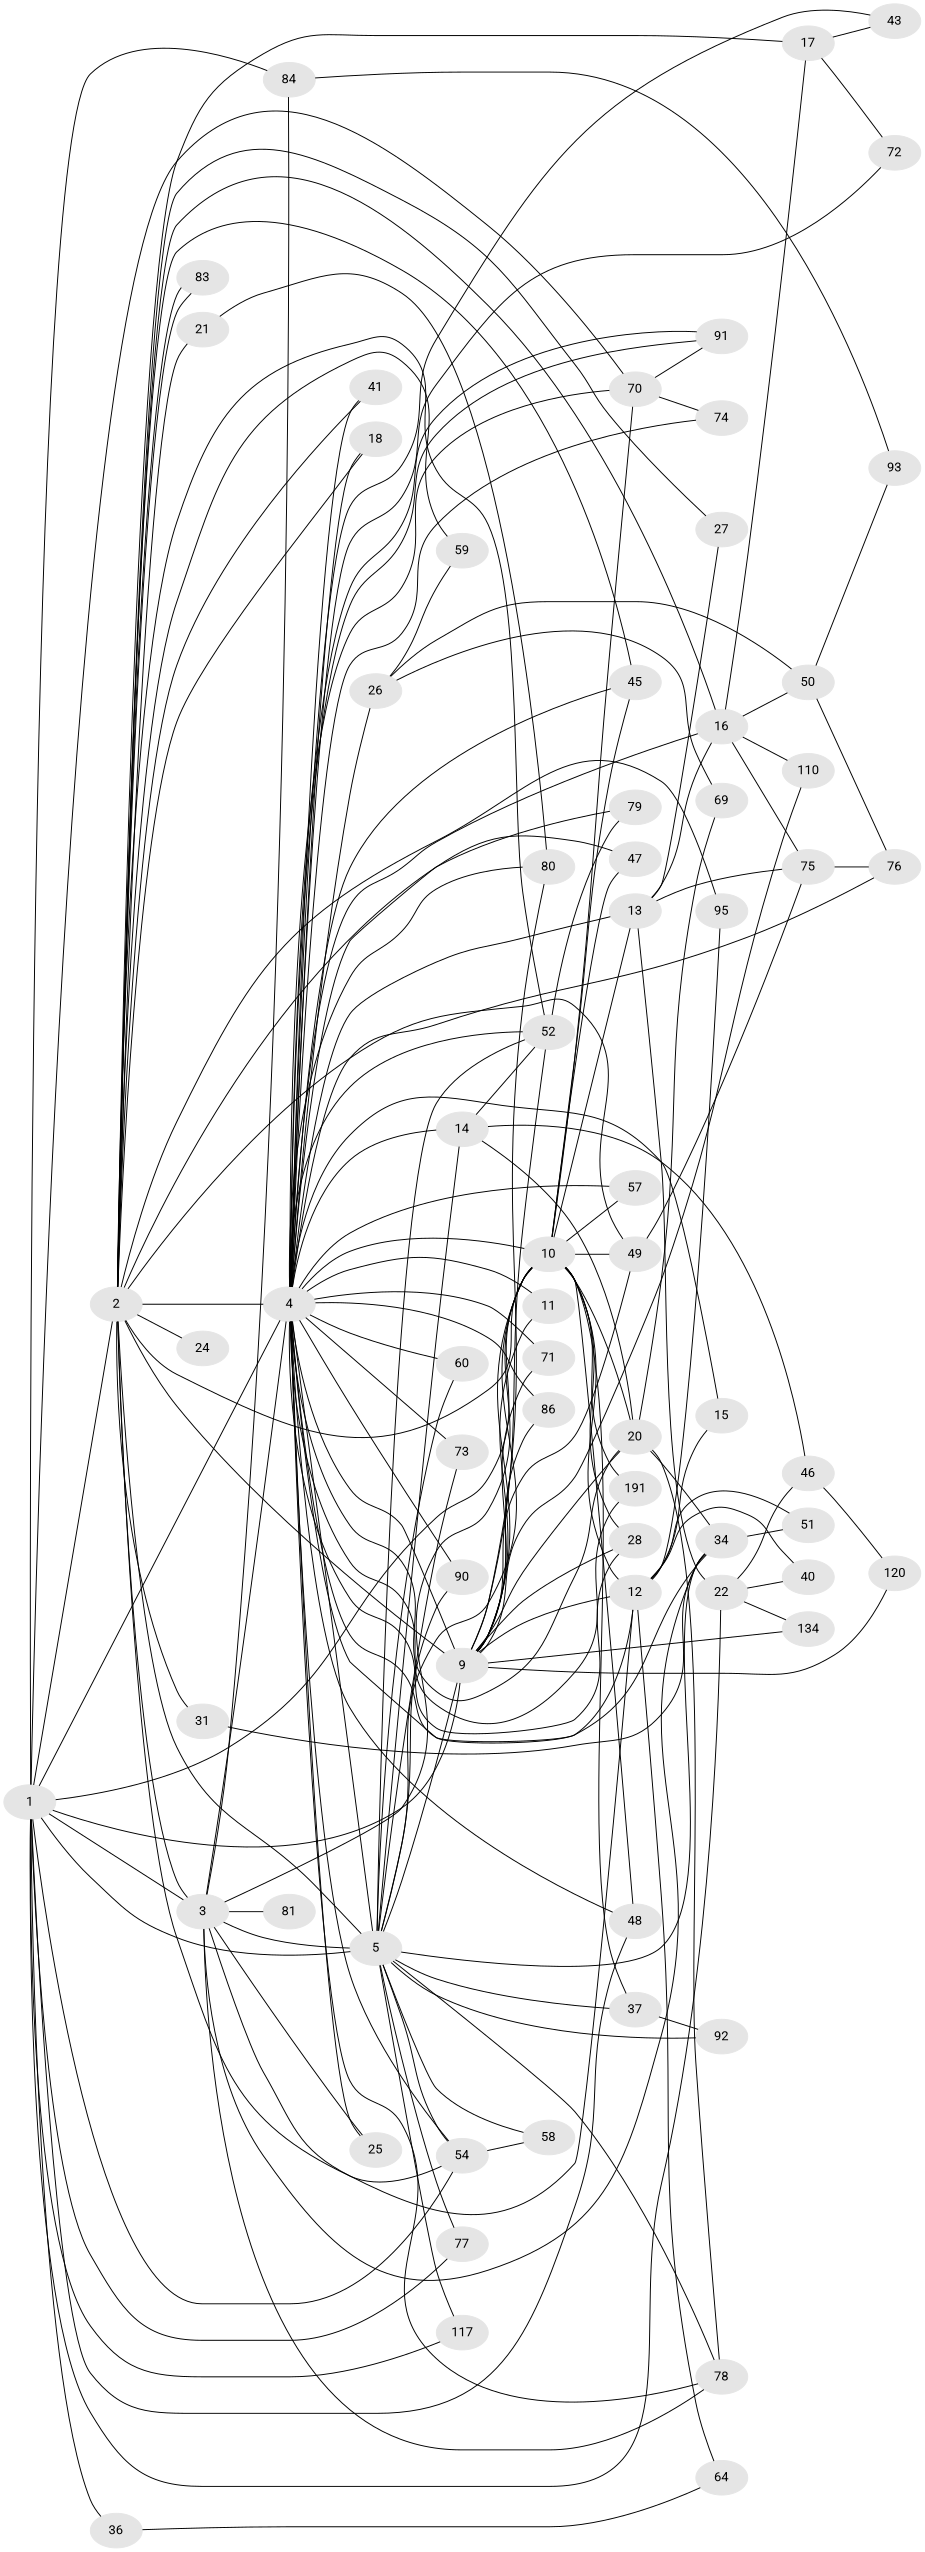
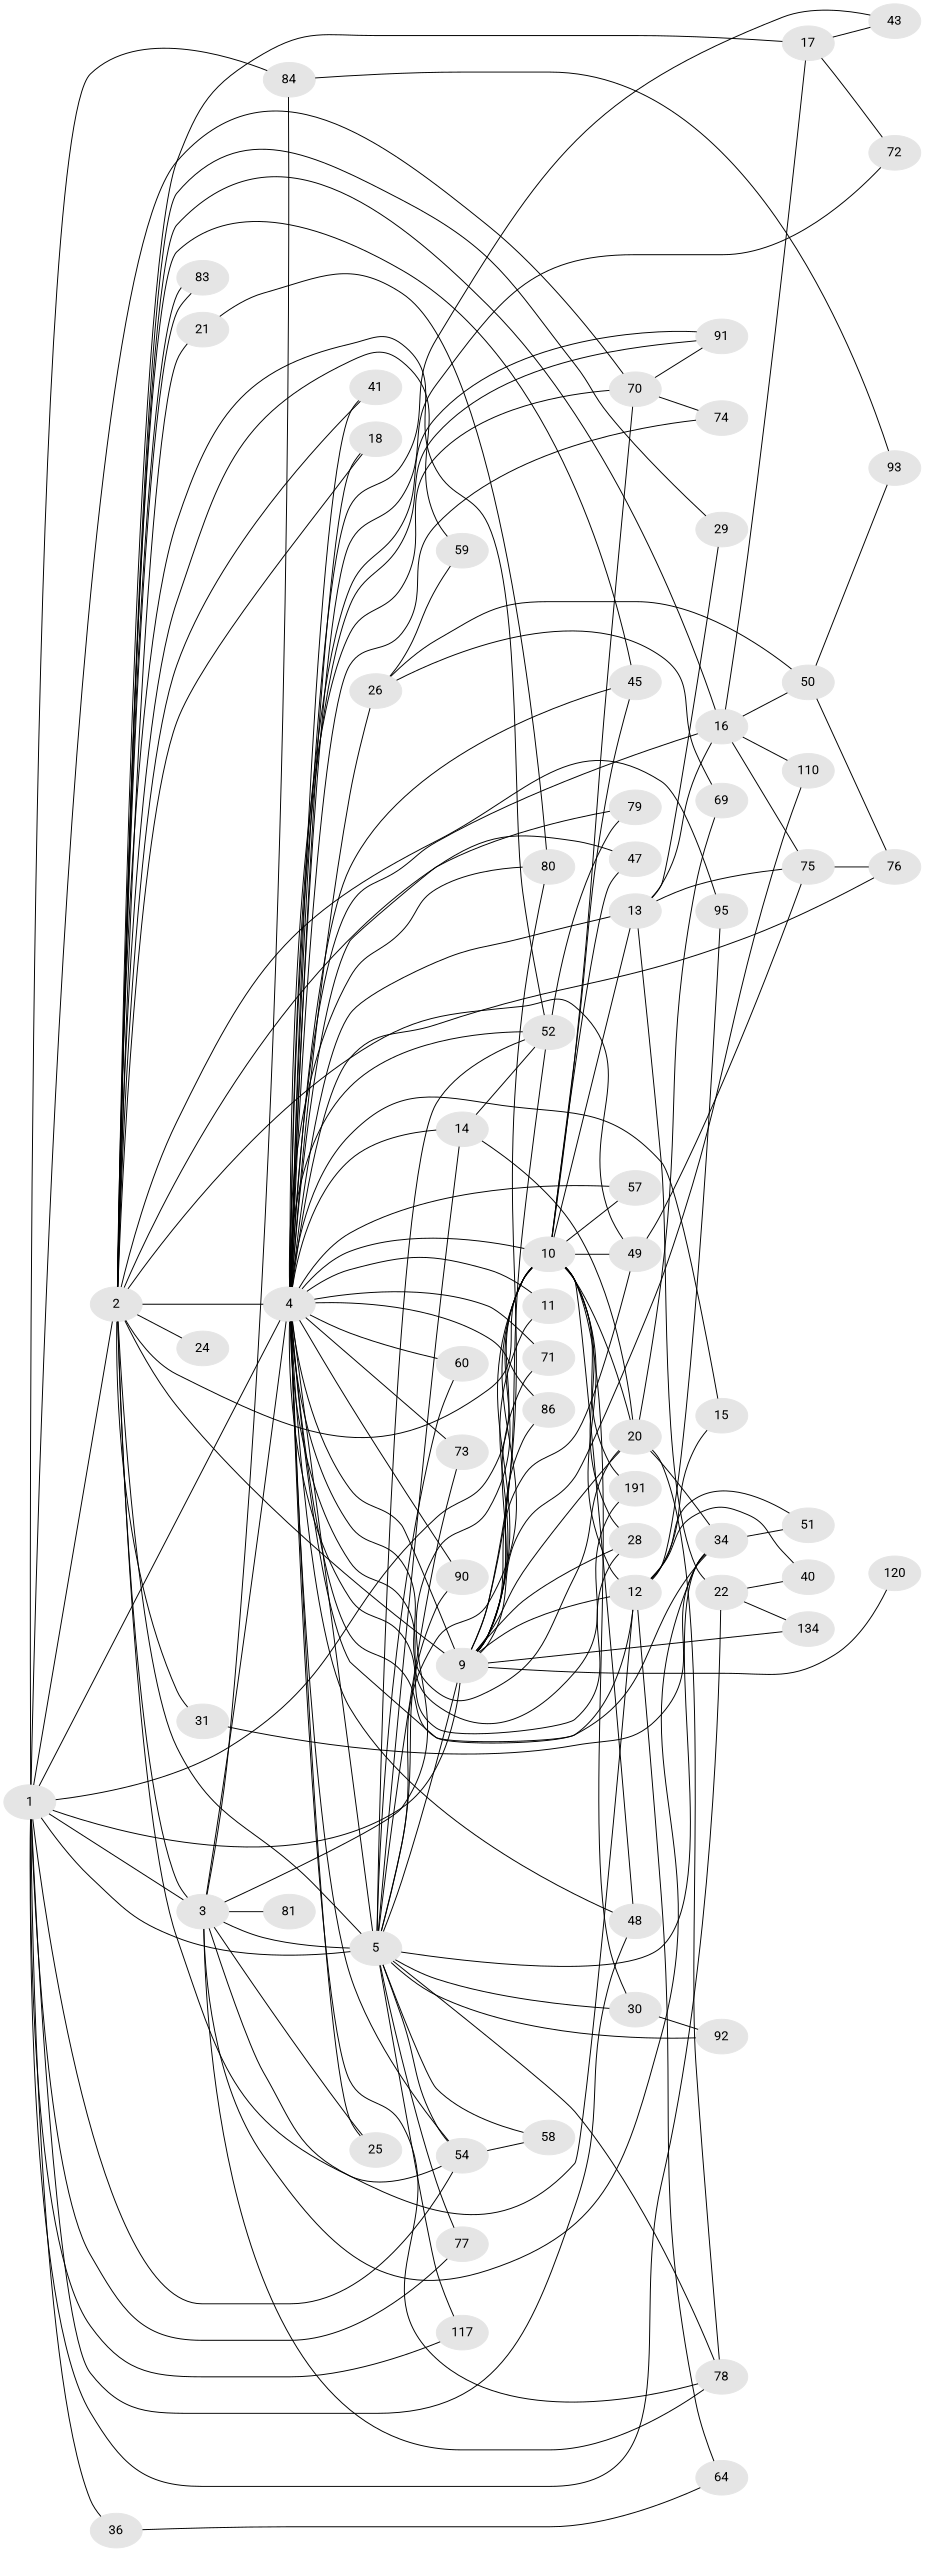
(722, 530) -> (722, 530)
(808, 1473) -> none
(635, 2010) -> (635, 2010)
